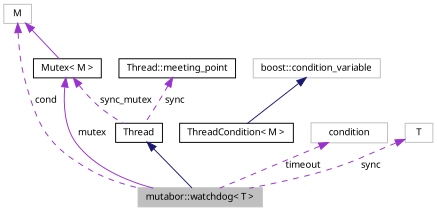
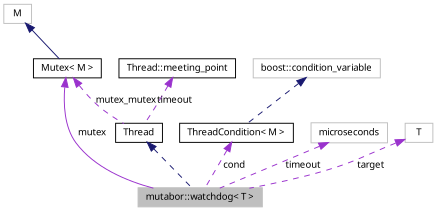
(46, 45) -> (46, 45)
(125, 100) -> (125, 100)
(174, 100) -> (174, 100)
(273, 104) -> (273, 104)
(349, 133) -> (349, 133)
(48, 135) -> (216, 169)
(370, 165) -> (370, 165)
(173, 168) -> (173, 168)
